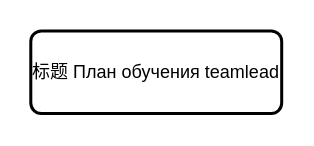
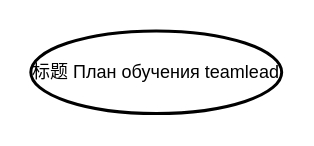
(156, 72) -> (156, 72)
